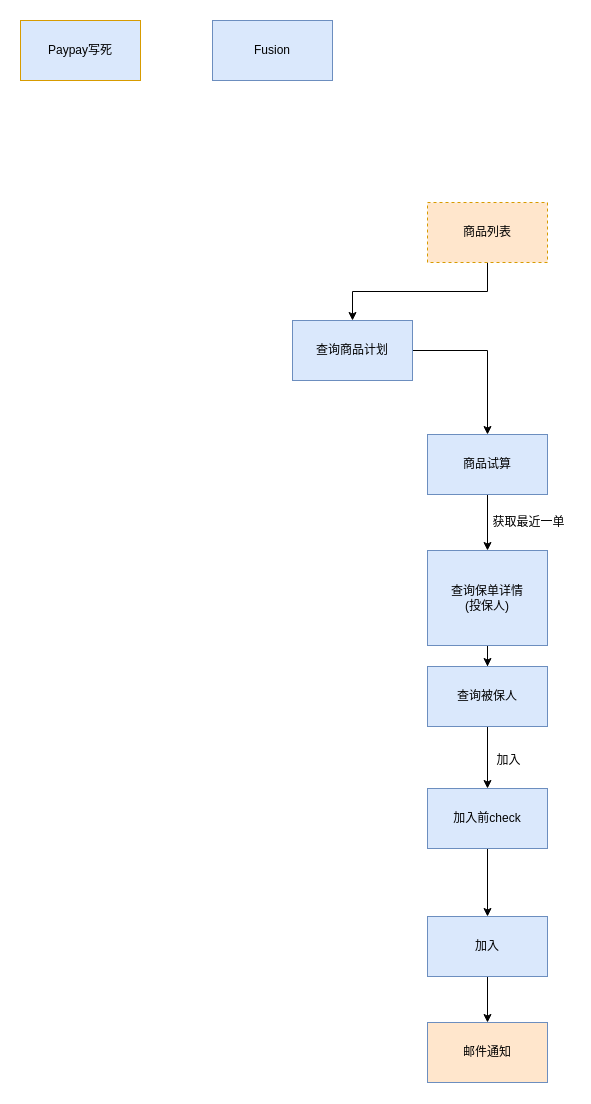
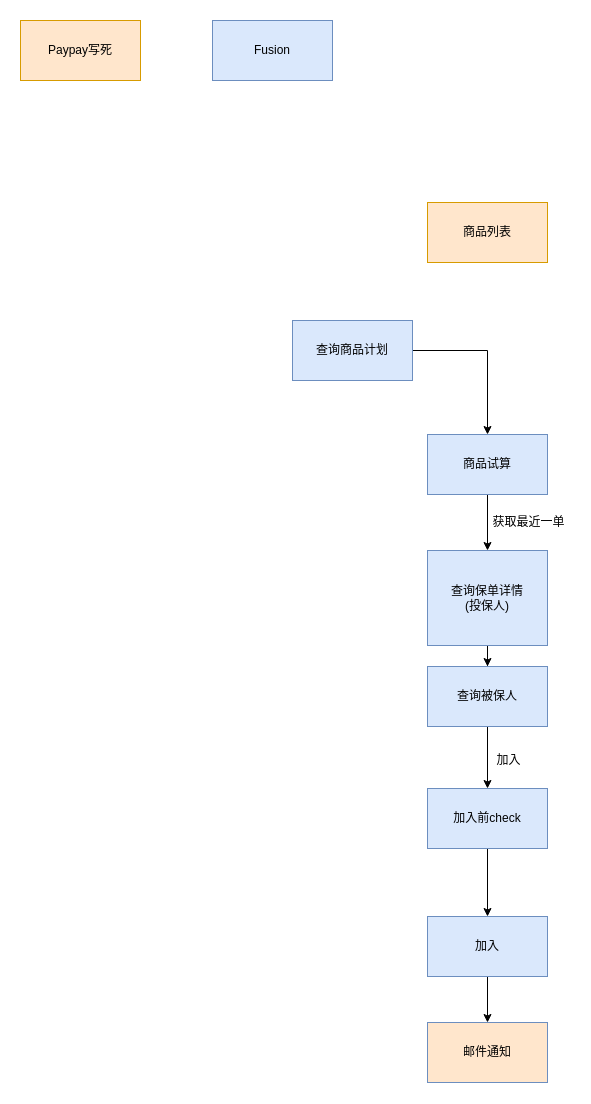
(81, 51) -> (81, 51)
(488, 233) -> (488, 233)
(424, 292) -> none
